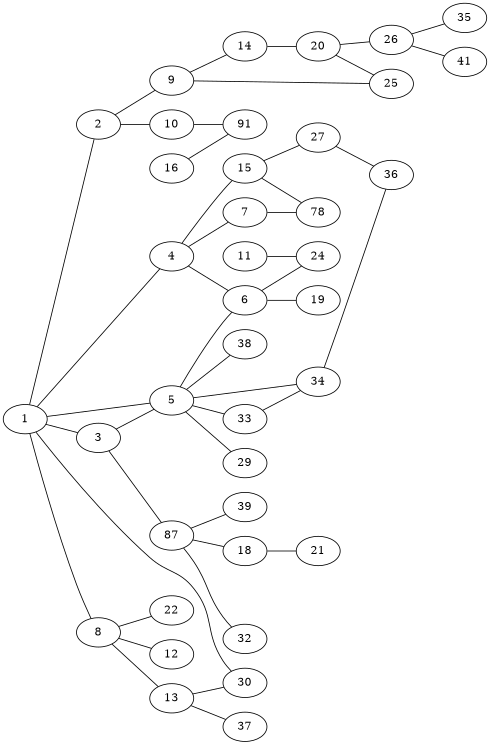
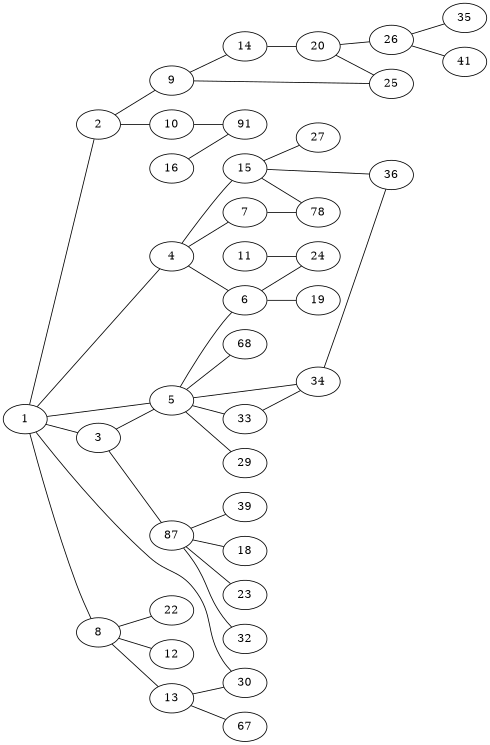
(355, 156) -> (318, 172)
(245, 344) -> (245, 344)
(318, 551) -> none
none -> (245, 595)
(245, 727) -> (245, 727)
